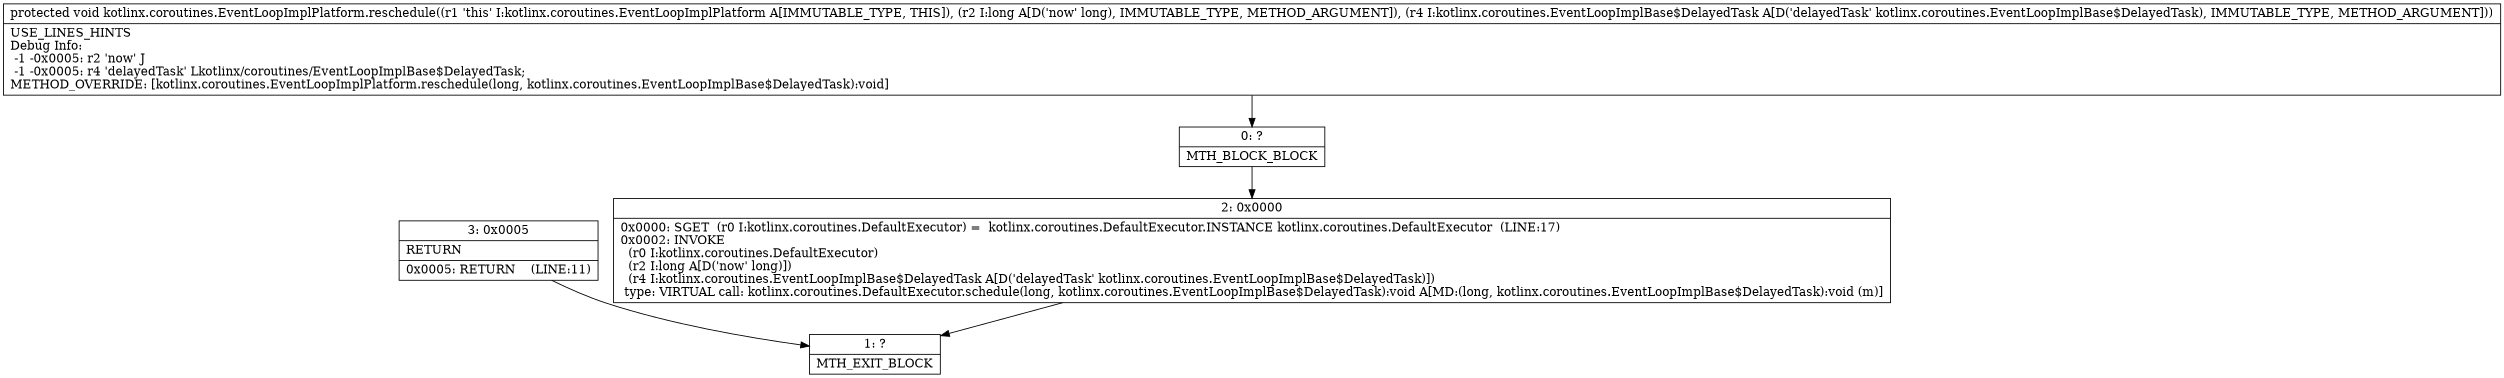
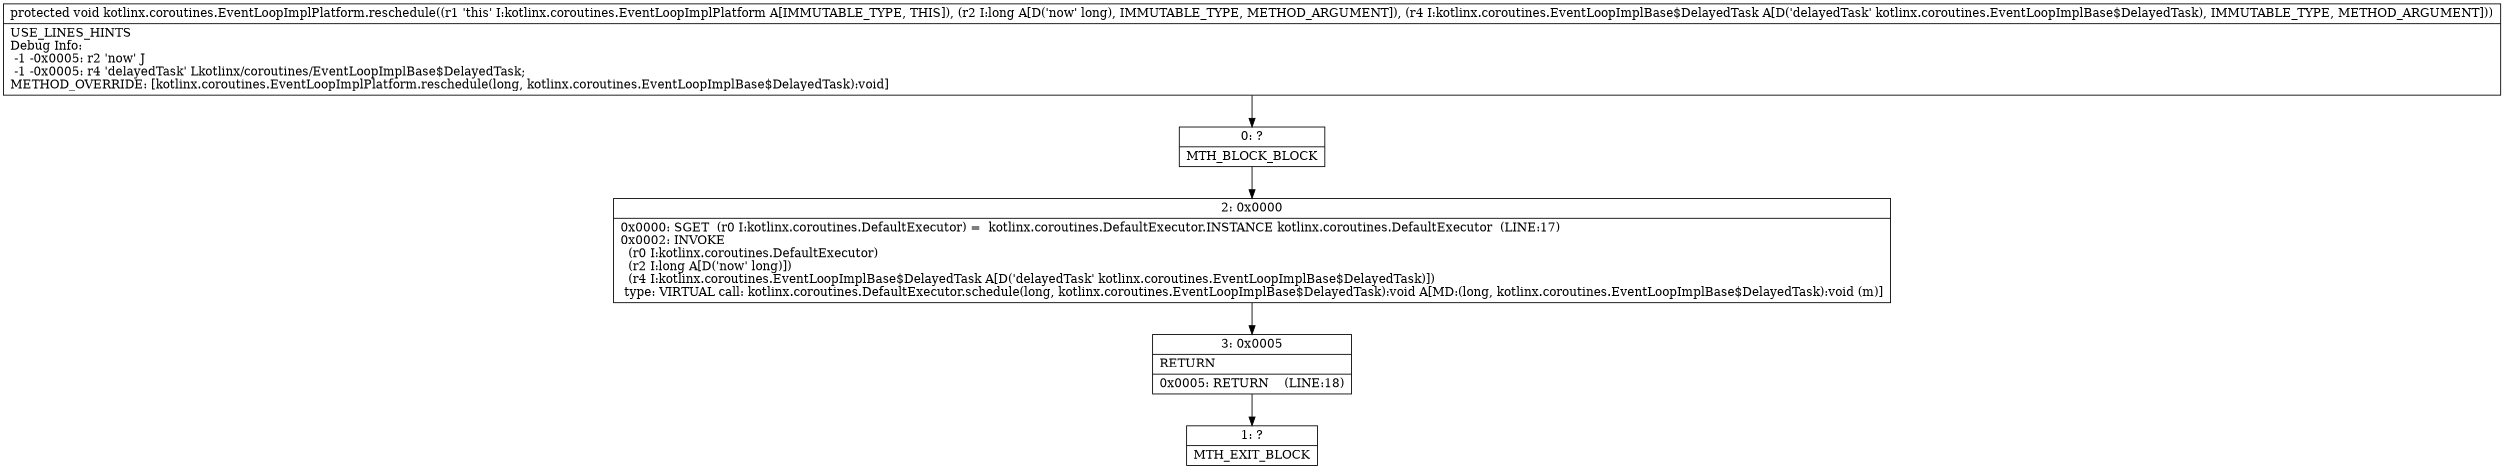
(499, 270) -> (1252, 384)
(1006, 318) -> (1252, 314)
